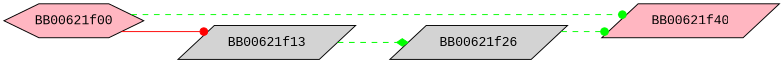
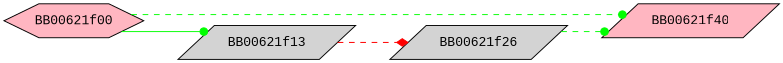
(161, 32) -> (161, 32)
(367, 42) -> (367, 42)
